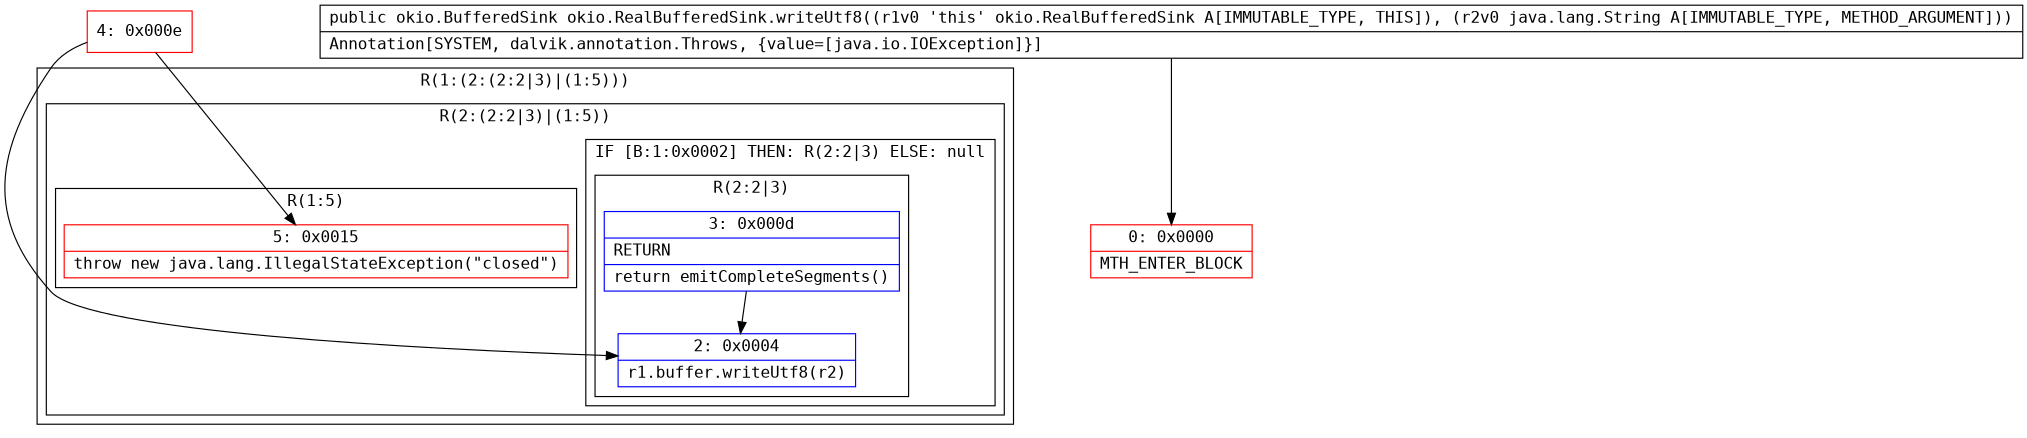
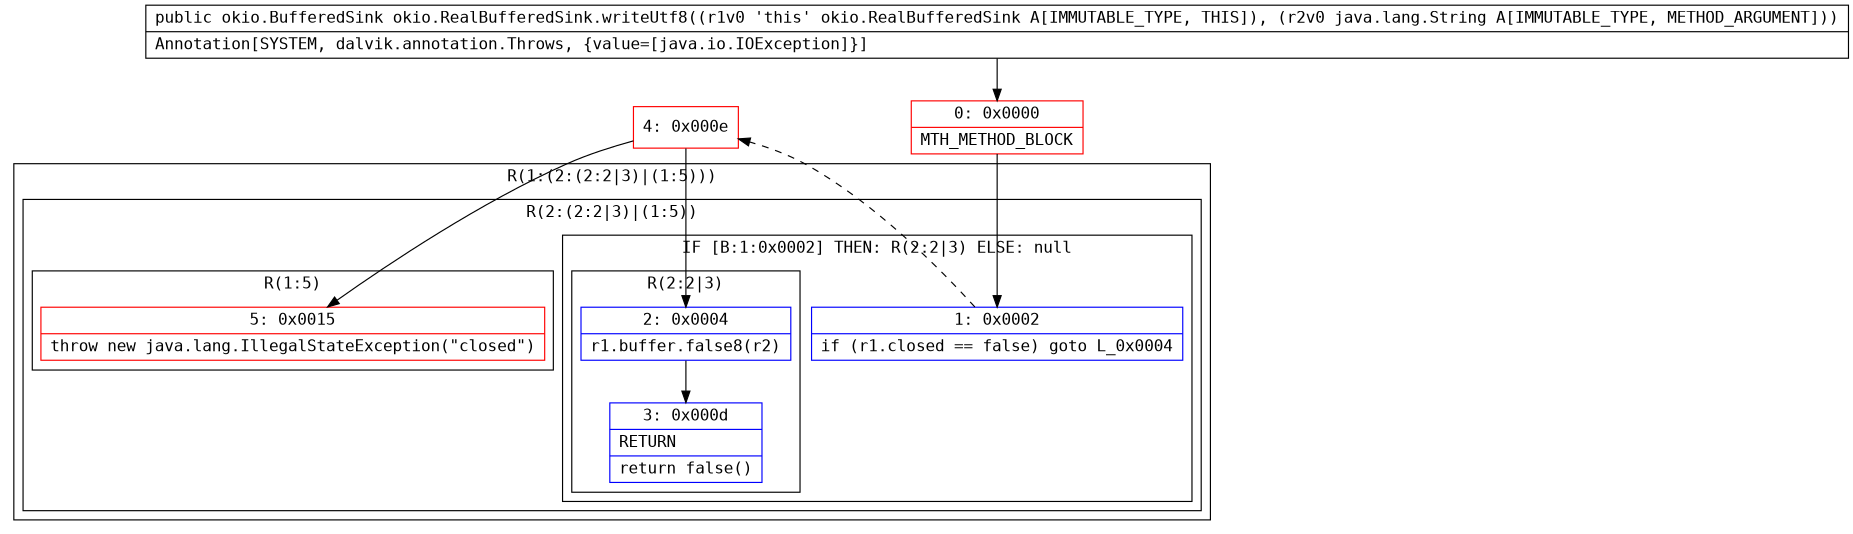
(1171, 264) -> (997, 140)
(752, 277) -> (686, 469)
(744, 307) -> (686, 376)
none -> (997, 334)
(737, 373) -> (686, 346)
